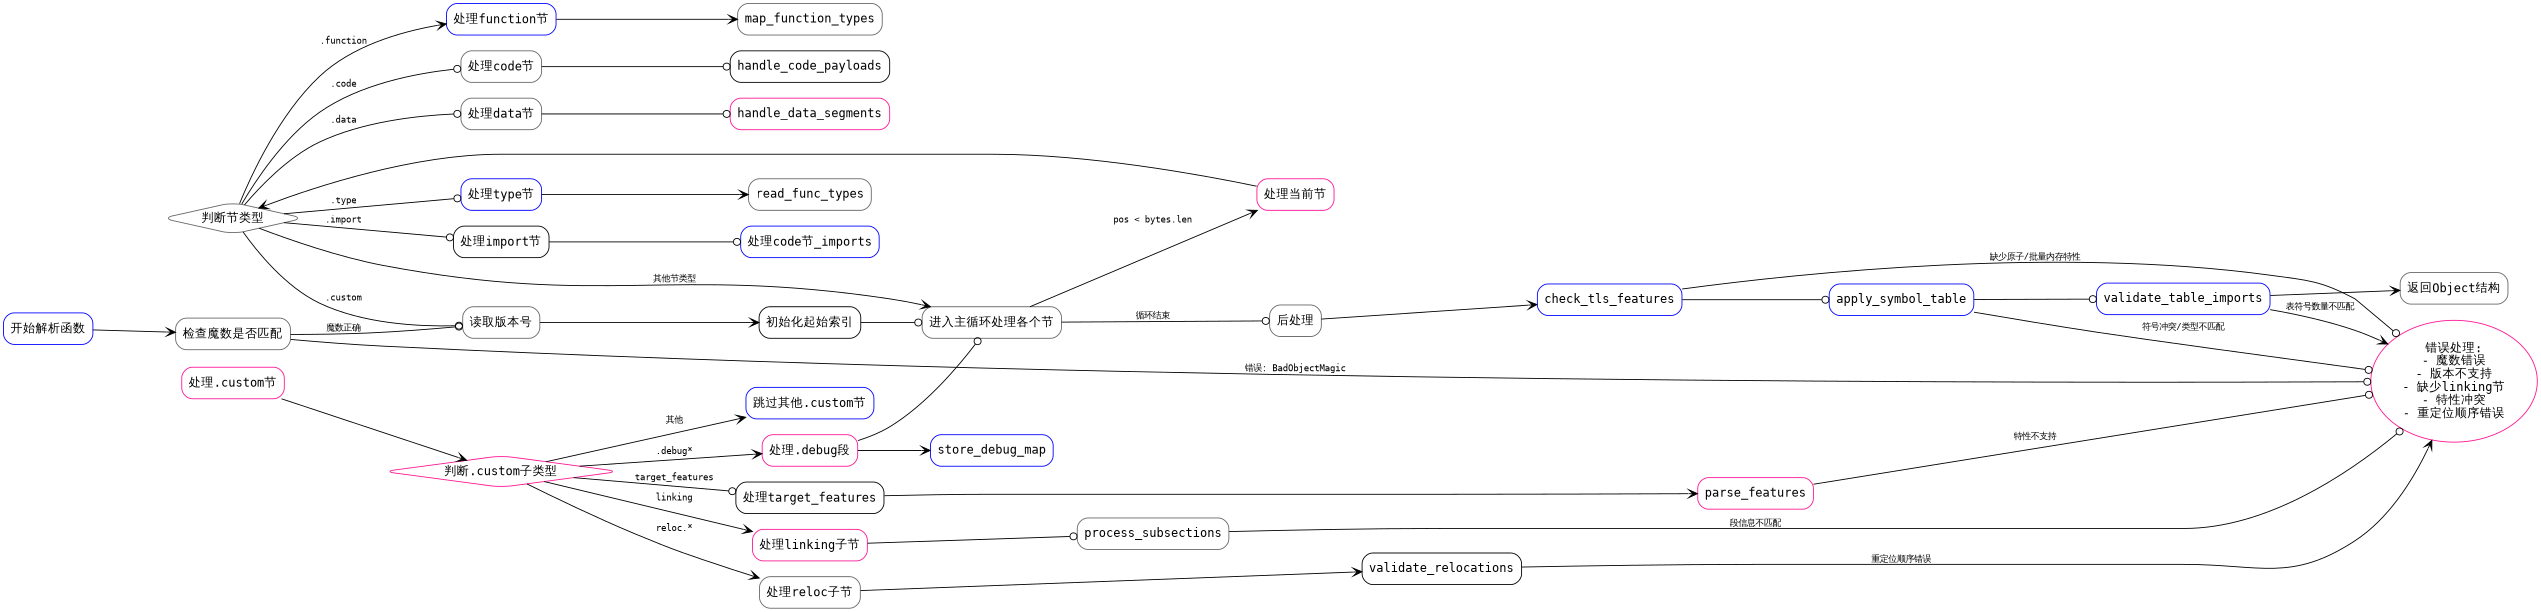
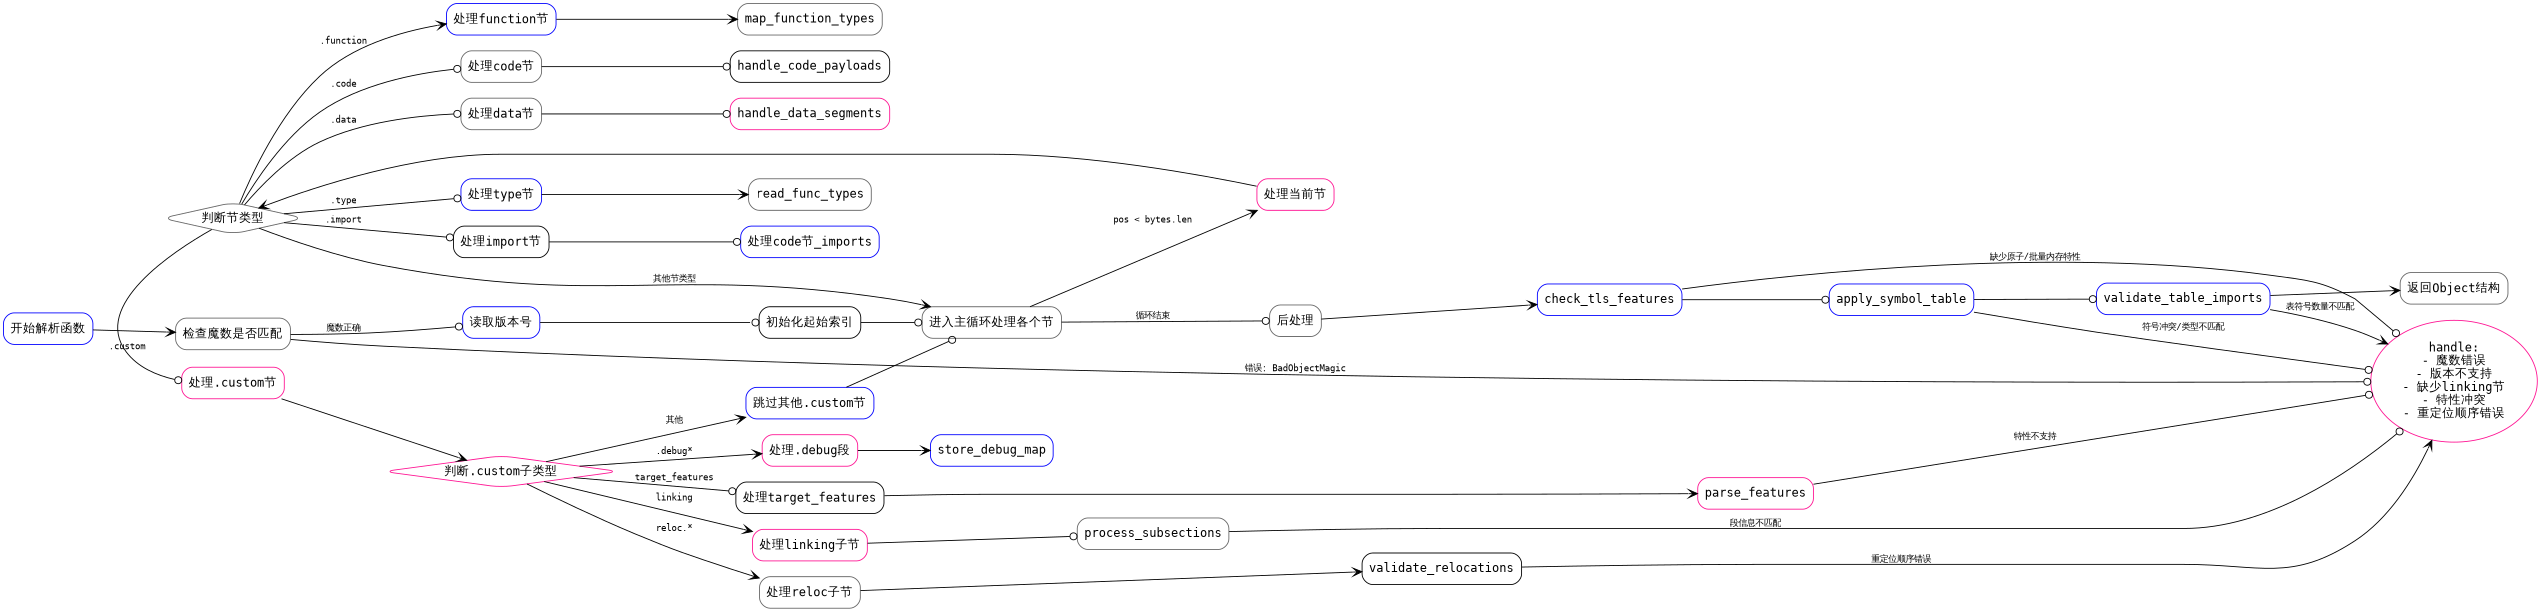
(335, 310) -> (127, 300)
(501, 323) -> (501, 323)
(645, 323) -> (645, 323)
(2454, 381) -> (2454, 381)
(923, 401) -> (908, 360)
